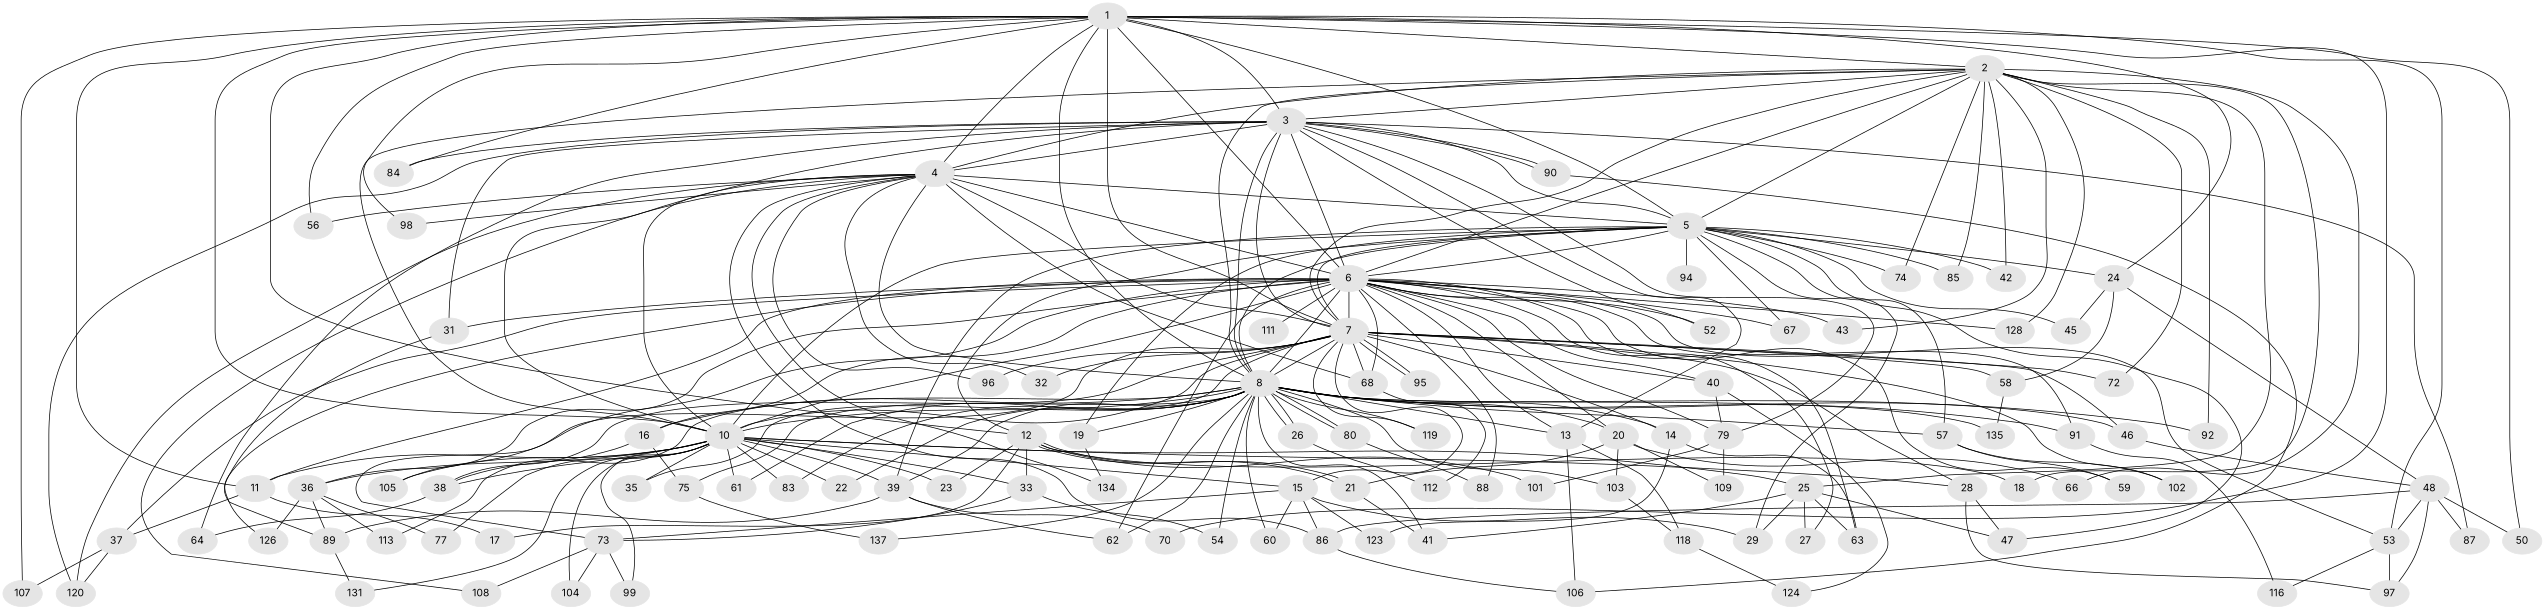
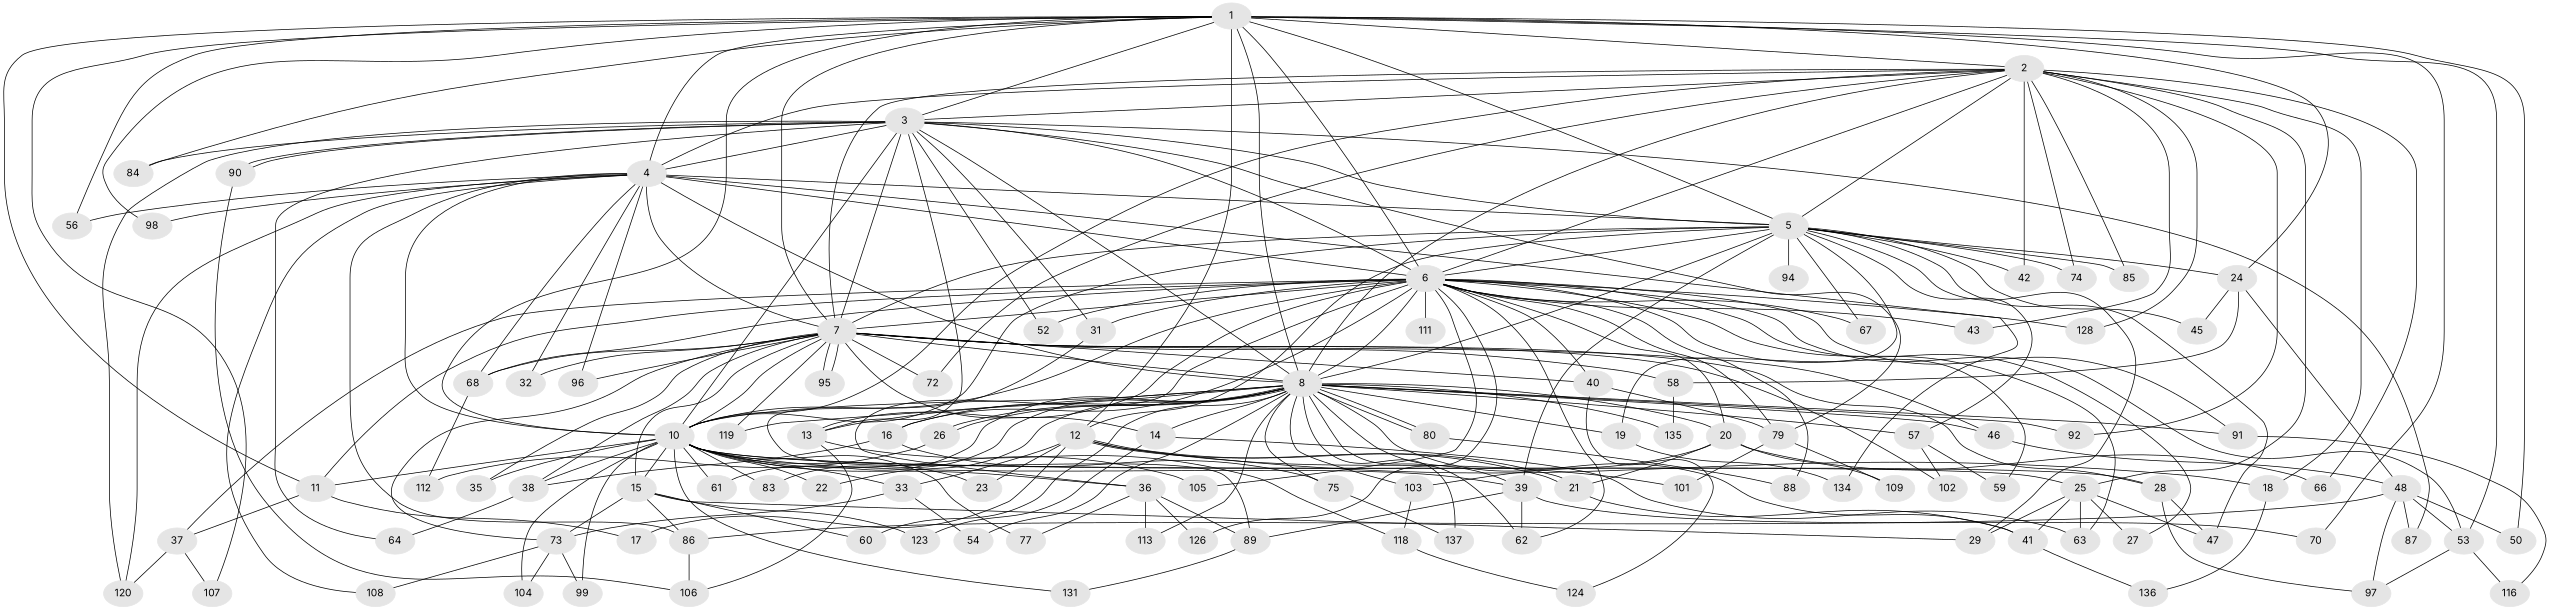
none -> (2148, 594)
